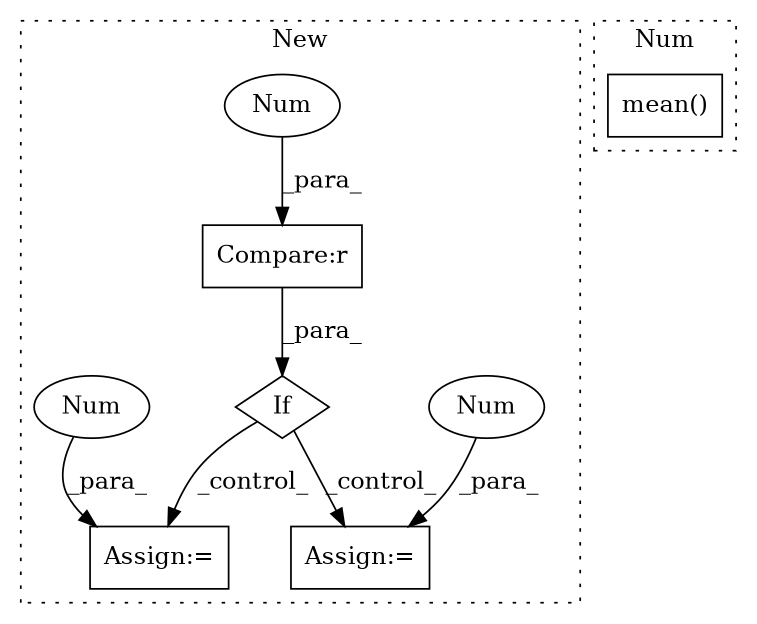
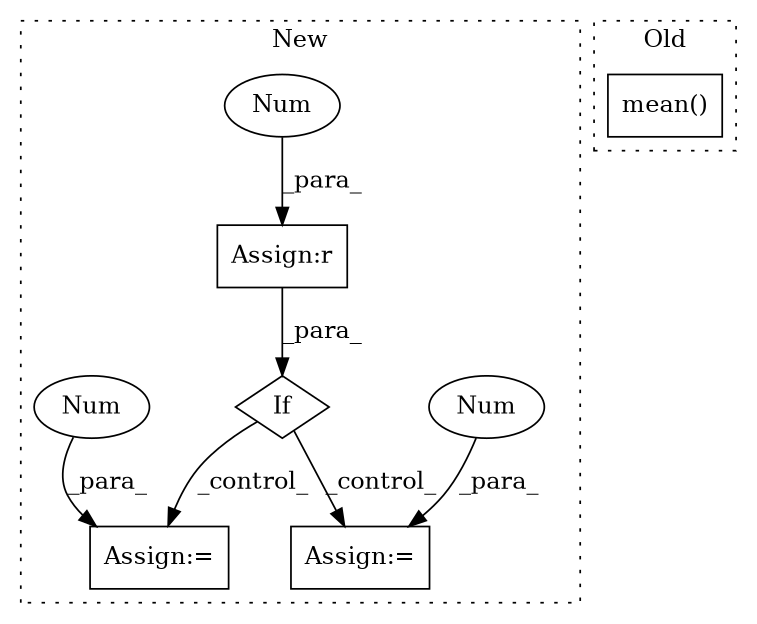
(665, 41) -> (665, 41)
(282, 256) -> (282, 256)
